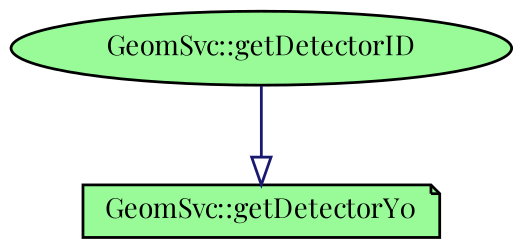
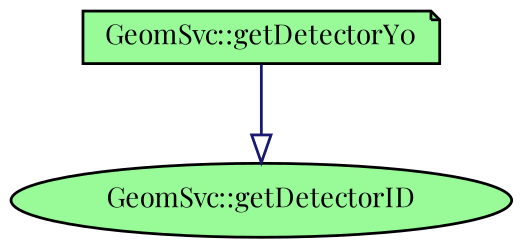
(261, 122) -> (261, 100)
